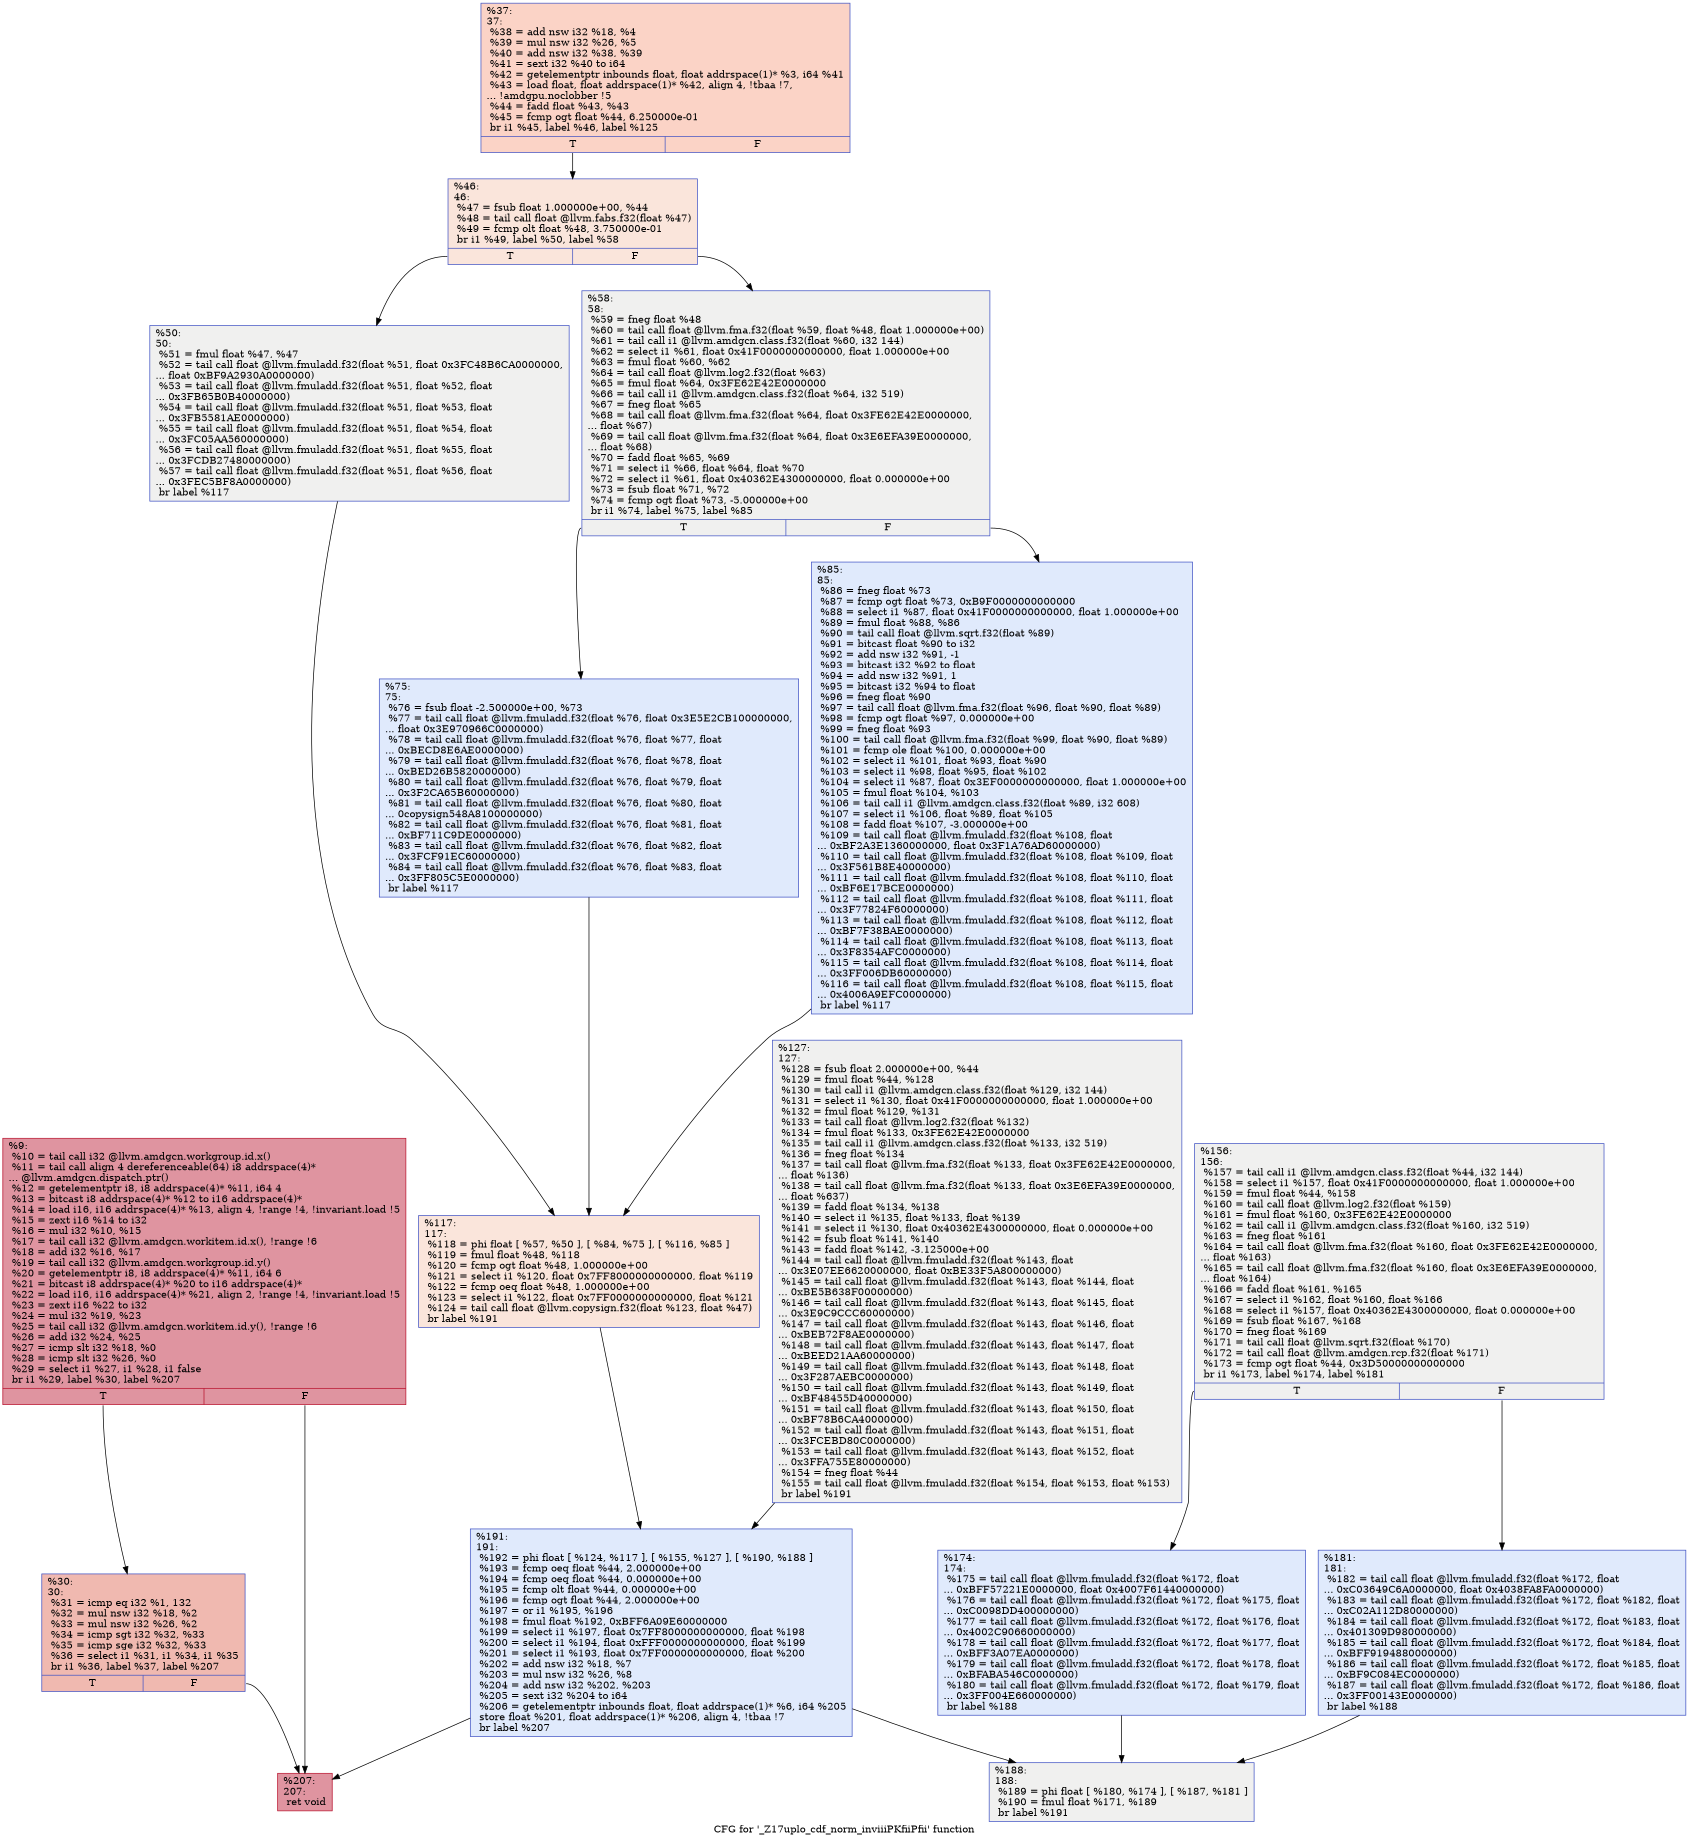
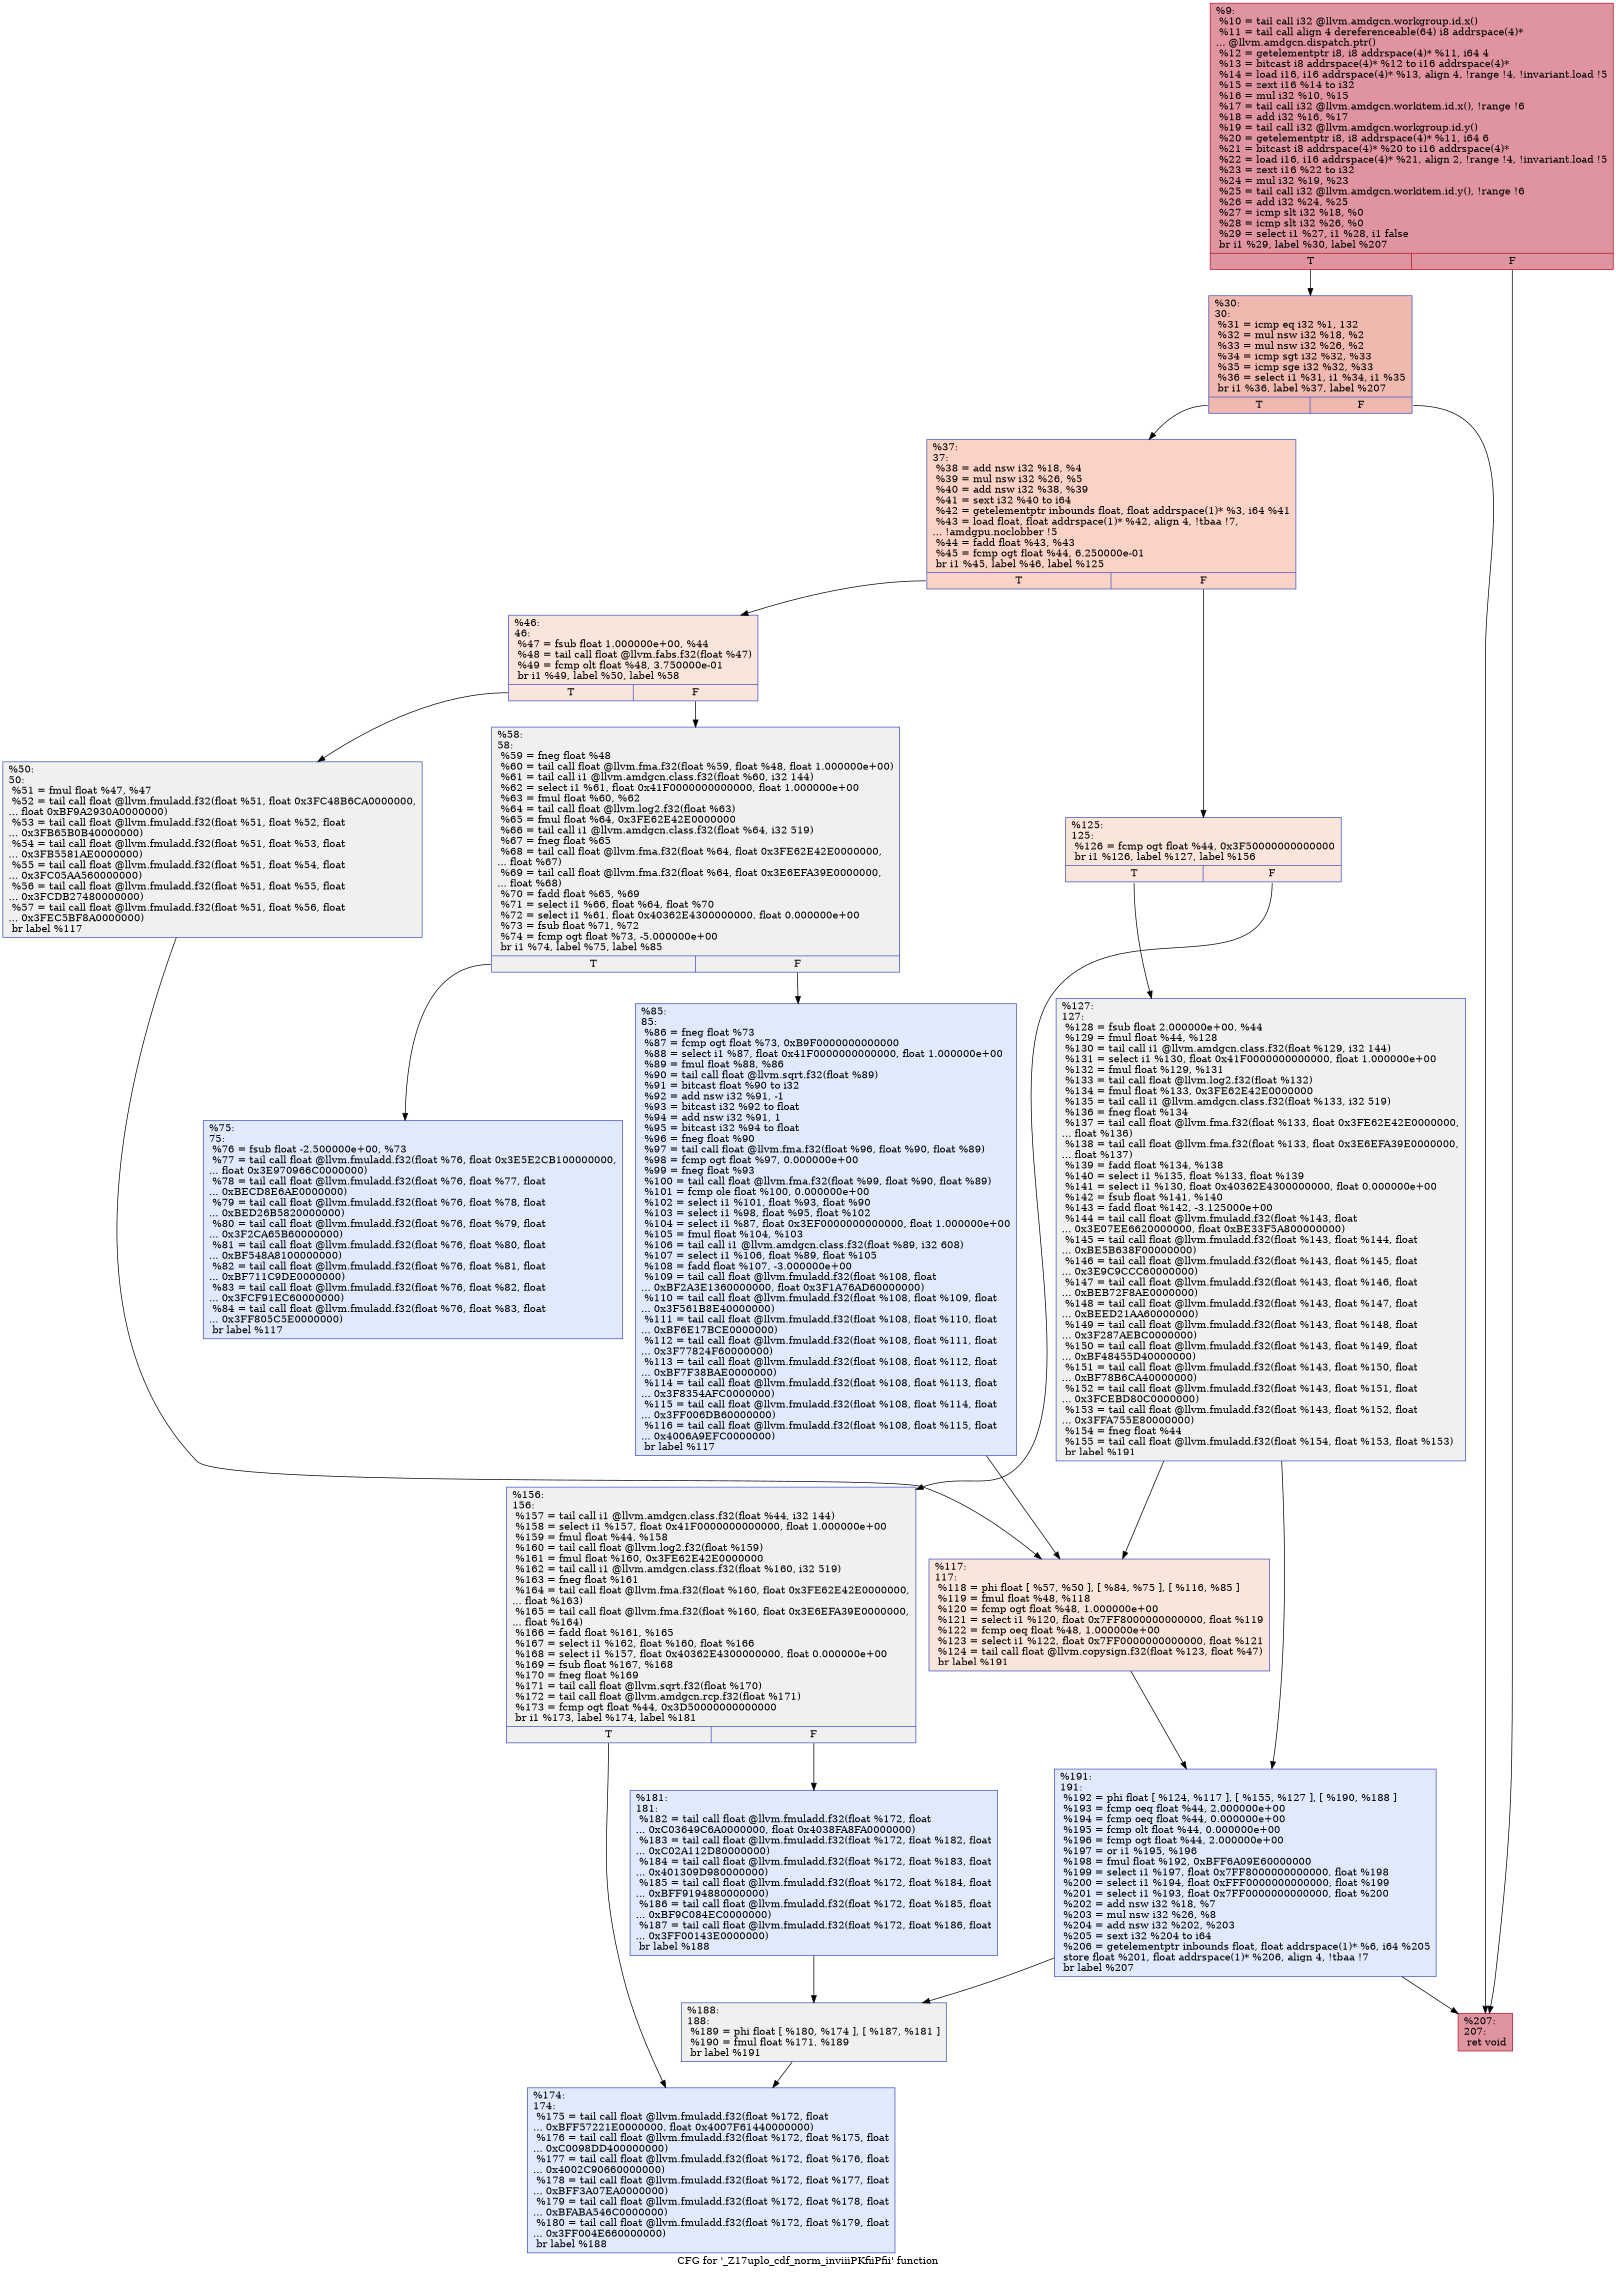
none -> (1178, 414)
(464, 814) -> (276, 1256)
none -> (1203, 850)
(589, 1053) -> (1145, 1507)
(814, 1197) -> (1097, 1155)
(1122, 1735) -> (785, 2072)
